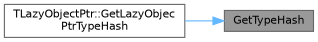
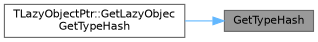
(95, 21) -> (95, 21)
